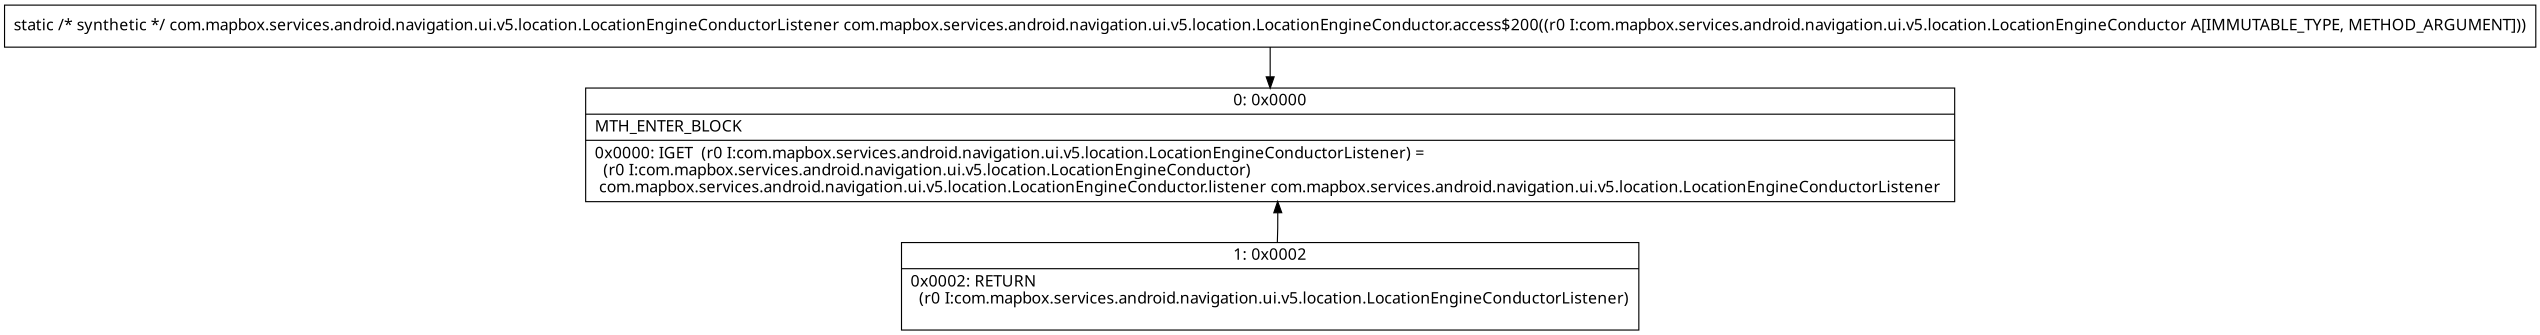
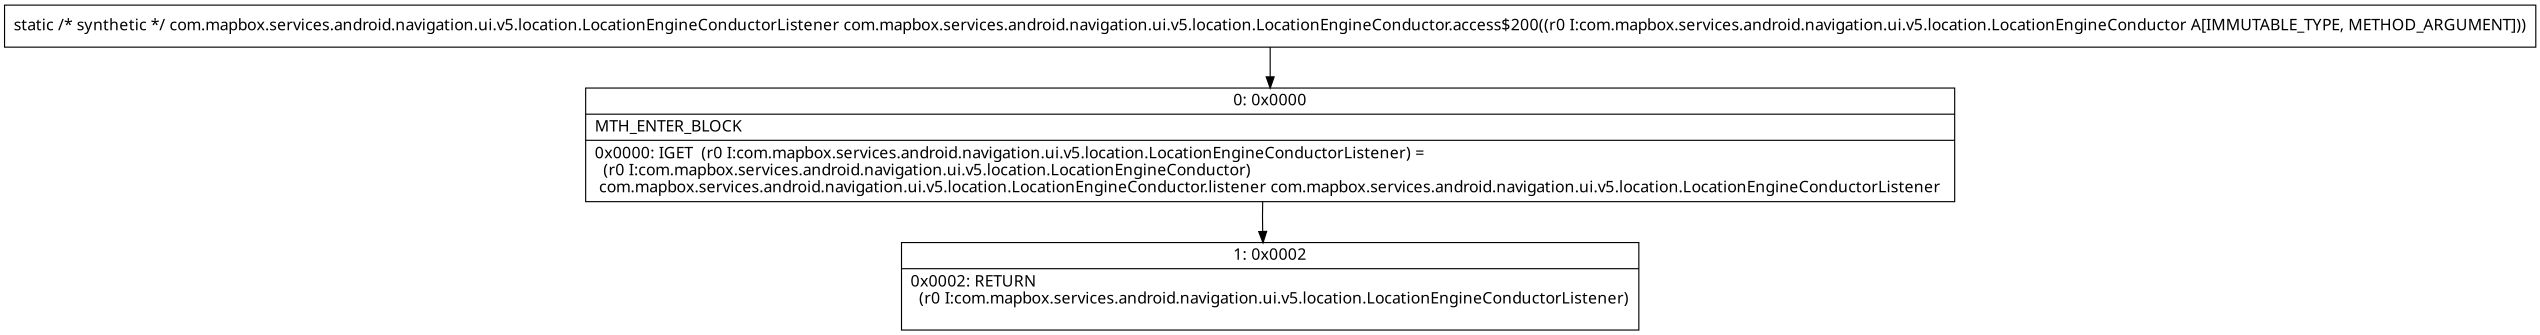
(1278, 228) -> (1263, 216)
